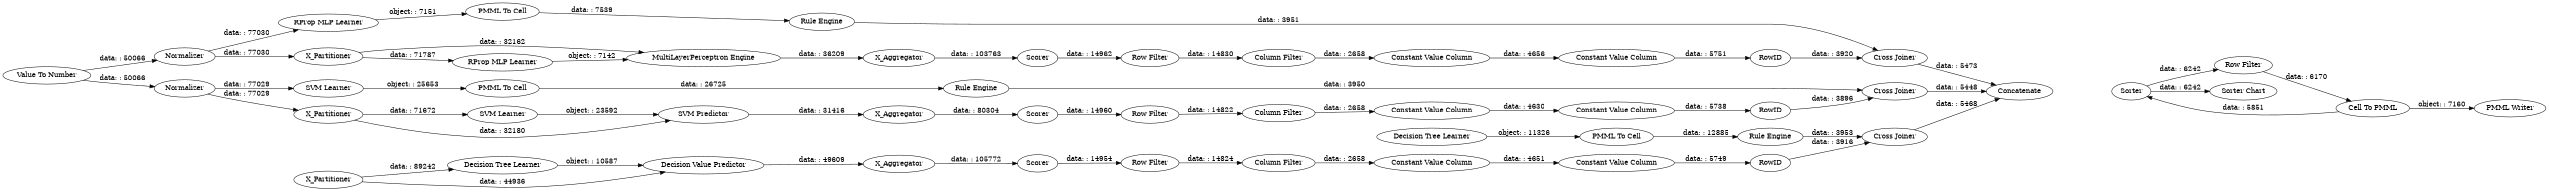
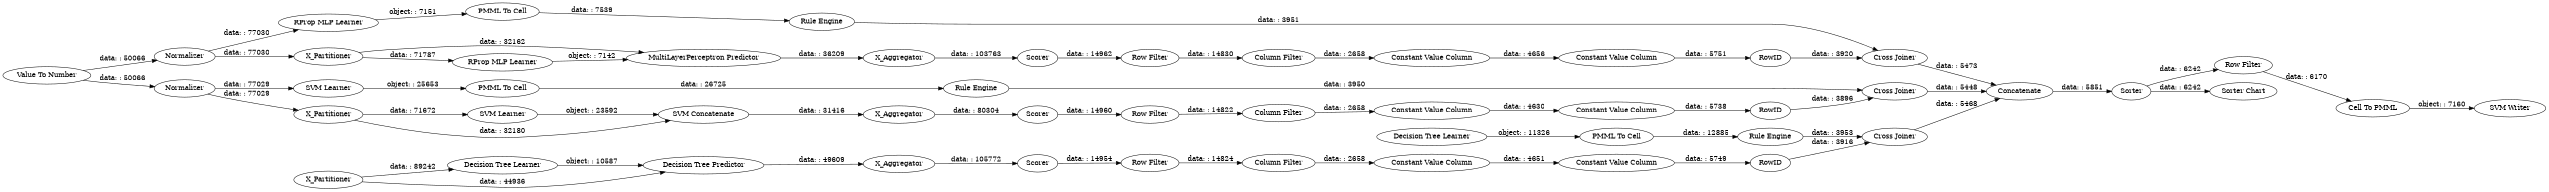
(703, 58) -> (703, 58)
(2510, 108) -> (2510, 108)
(2245, 114) -> (2080, 91)
(703, 115) -> (703, 115)
(703, 165) -> (703, 165)
